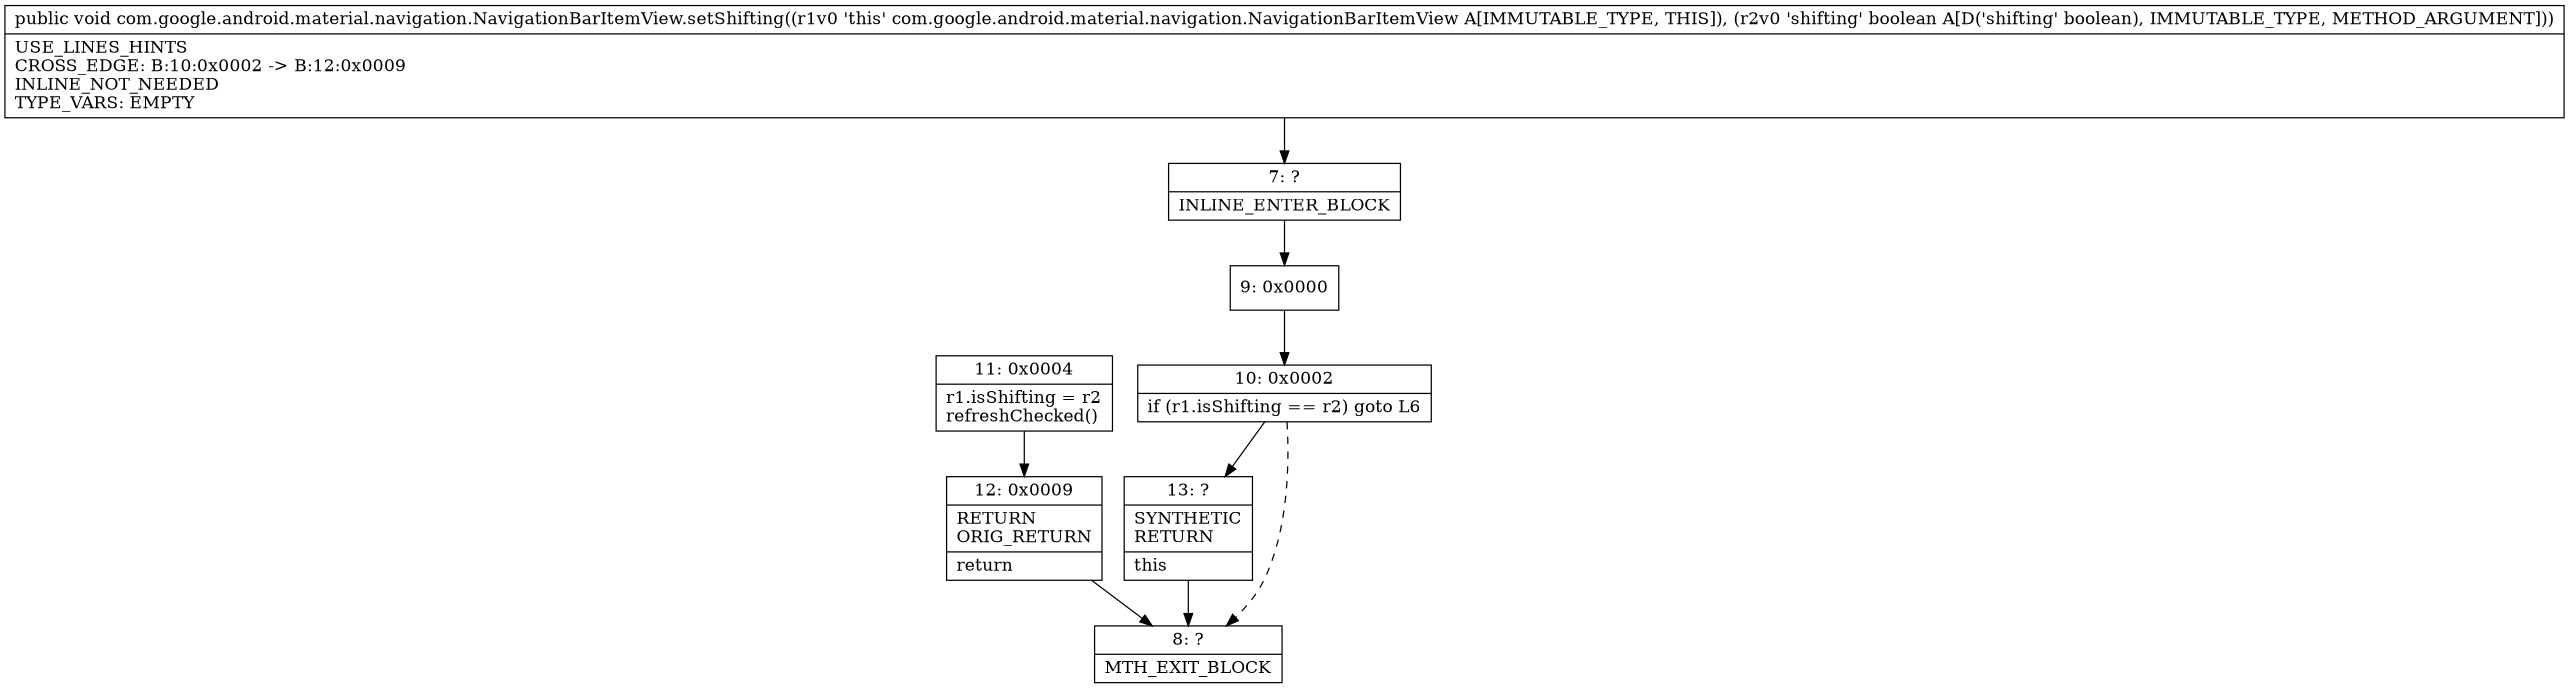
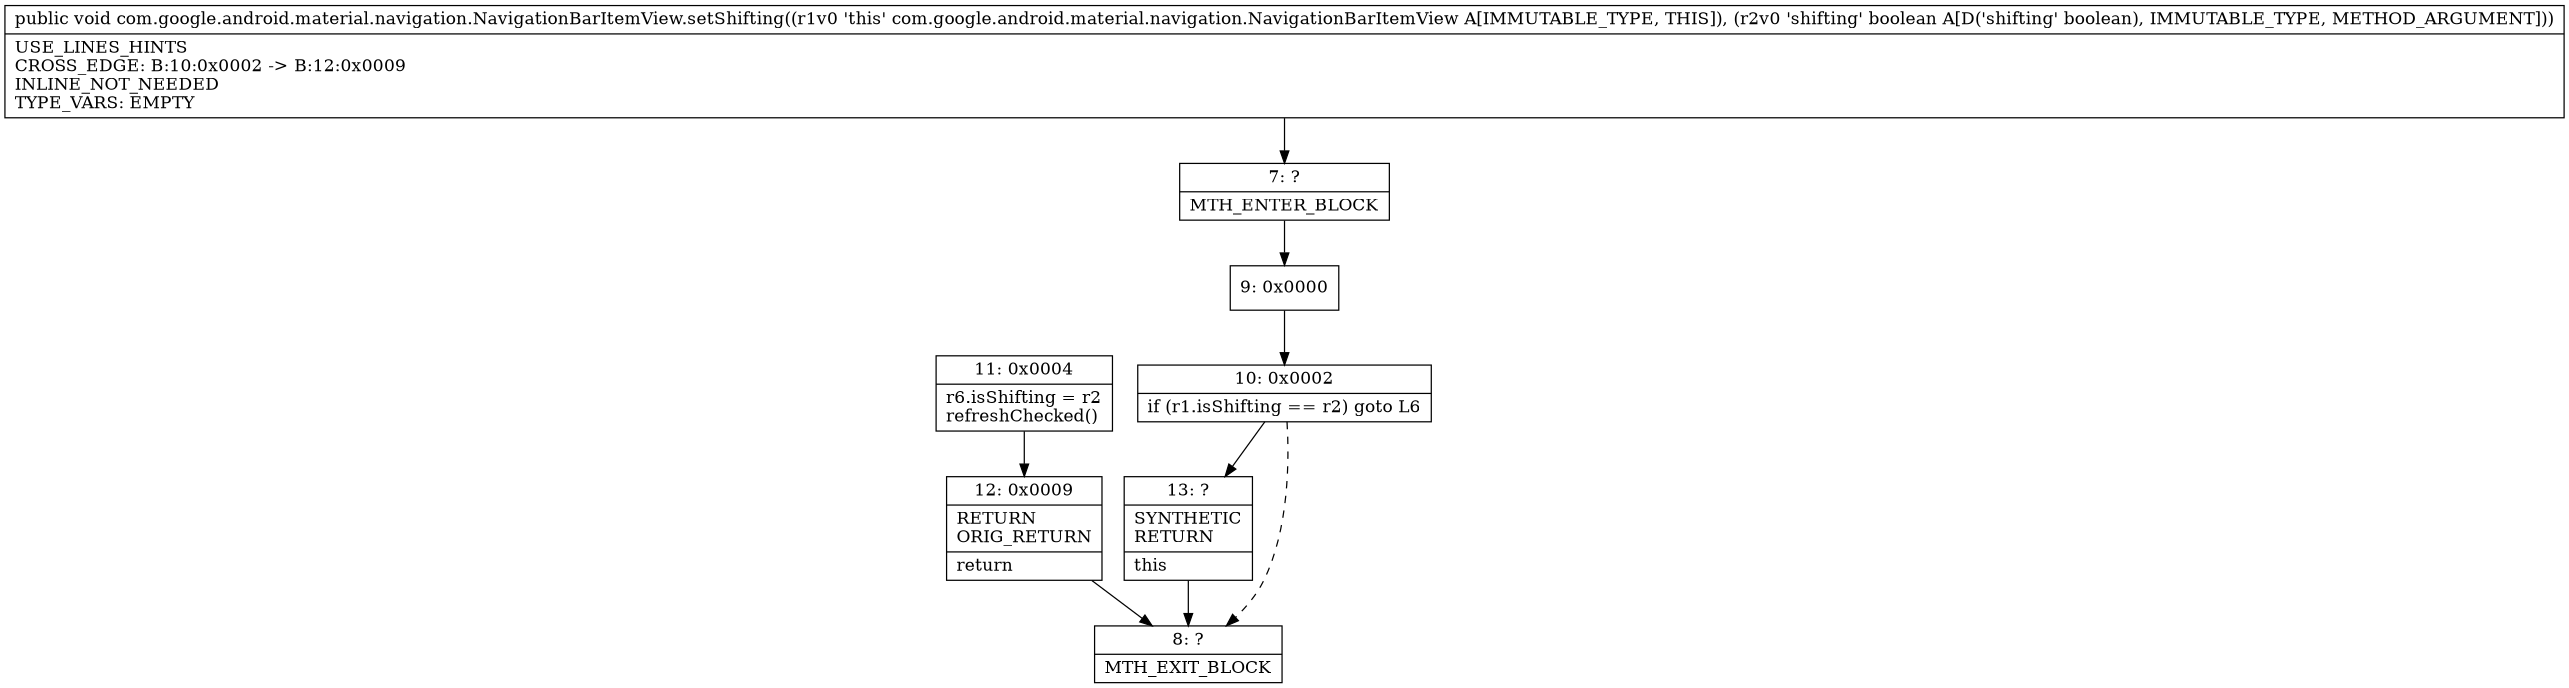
(1285, 205) -> (1285, 205)
(1024, 398) -> (1024, 398)
